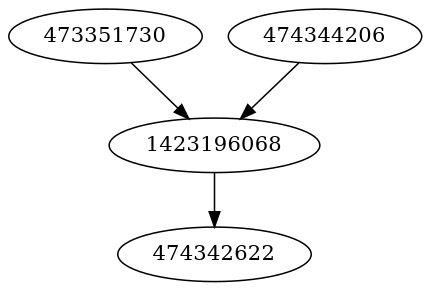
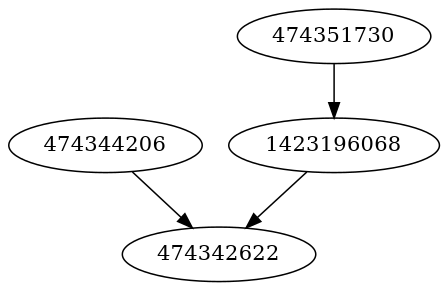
(106, 36) -> (334, 36)
(275, 86) -> (157, 195)
